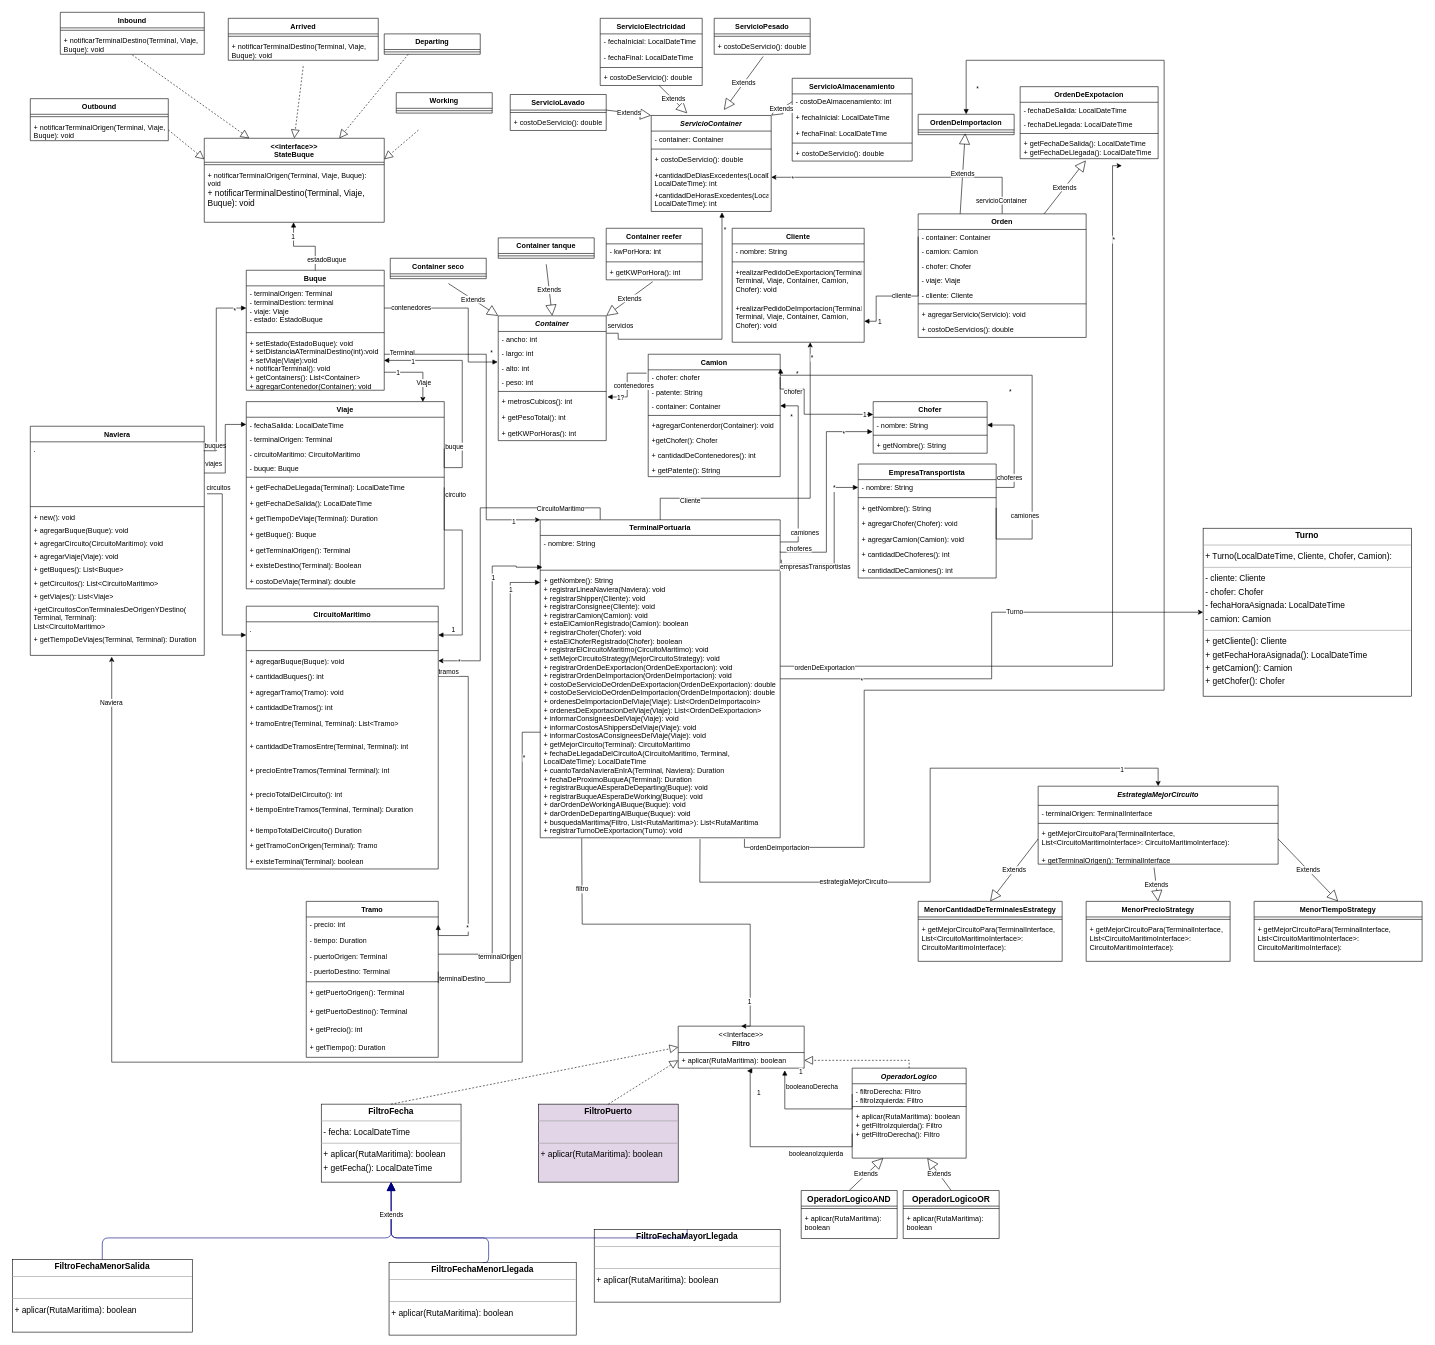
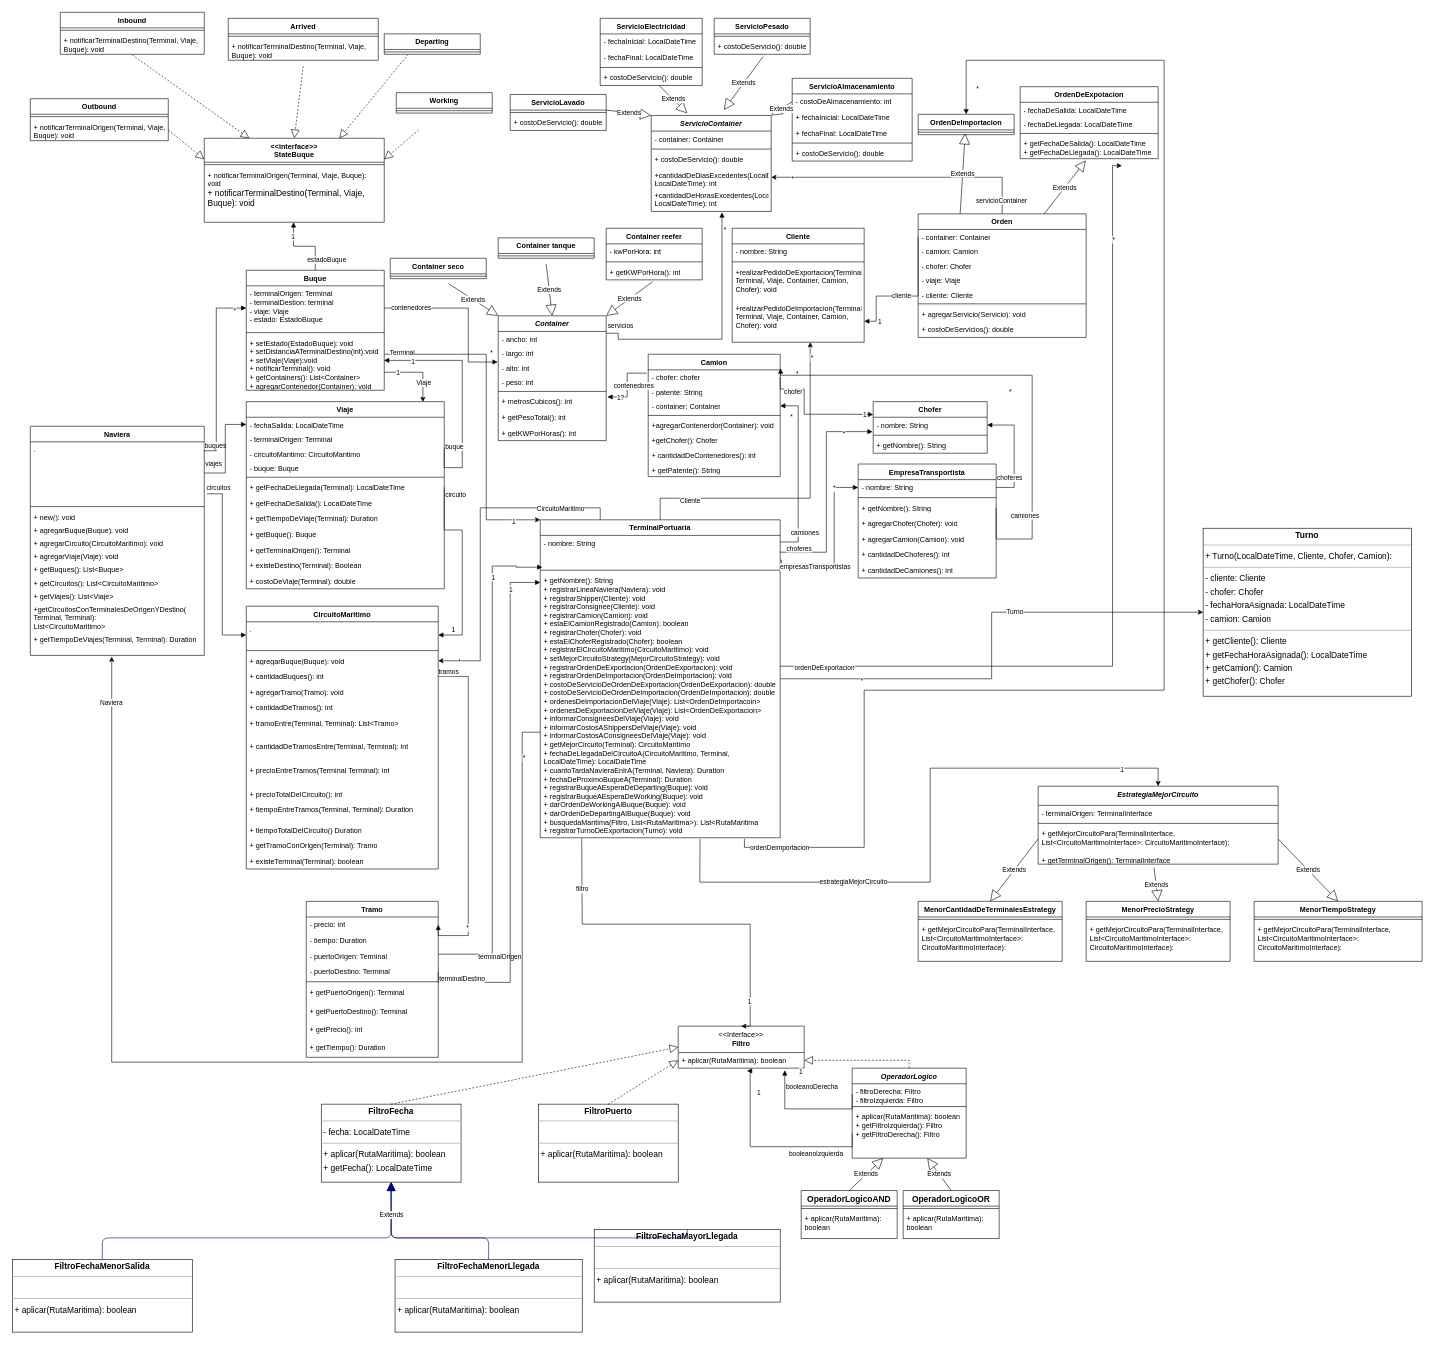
(608, 1143) -> (608, 1143)
(483, 1299) -> (489, 1296)
